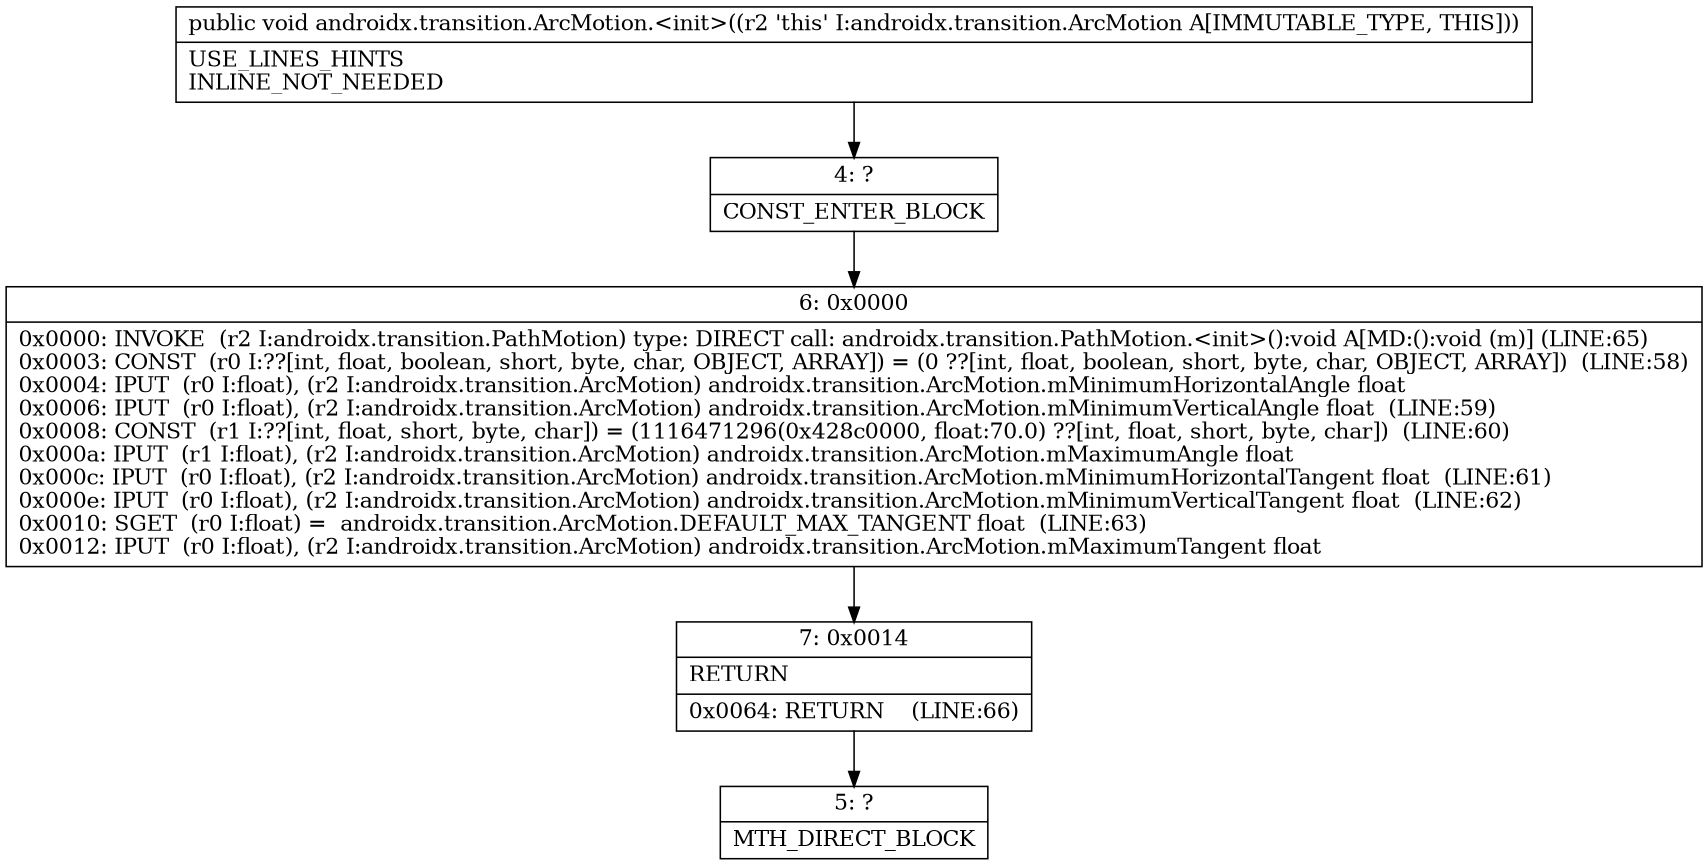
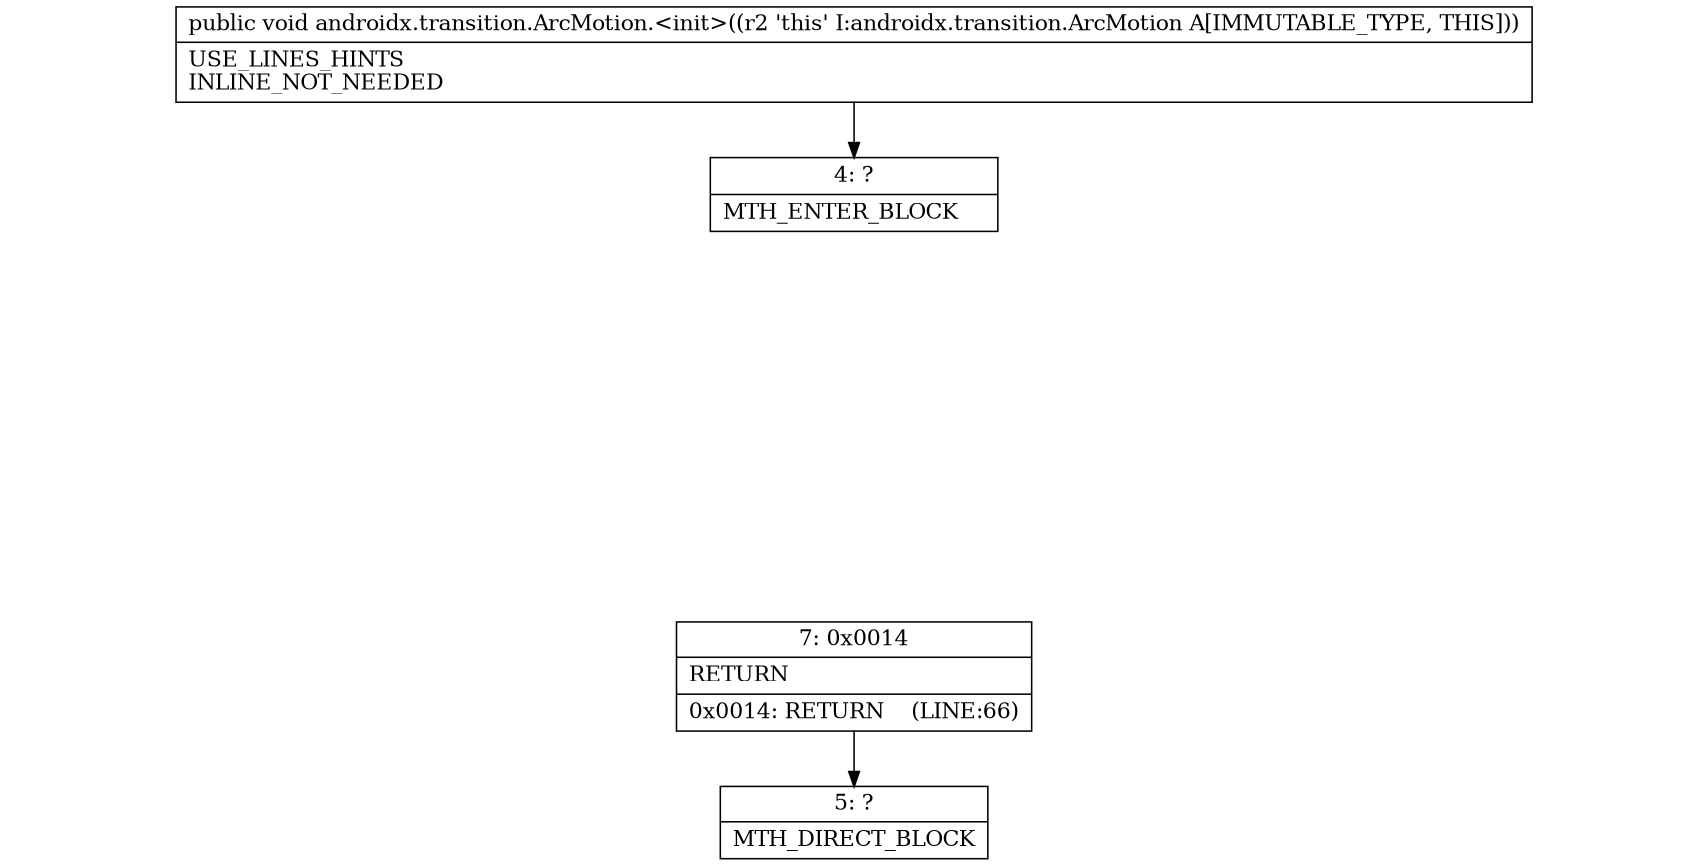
(854, 212) -> (841, 212)
(854, 427) -> none
(854, 712) -> (854, 712)
